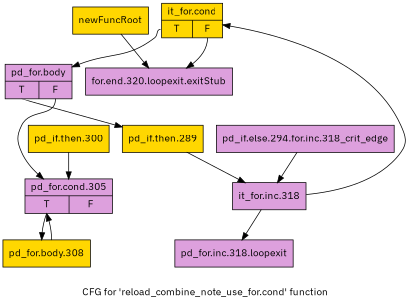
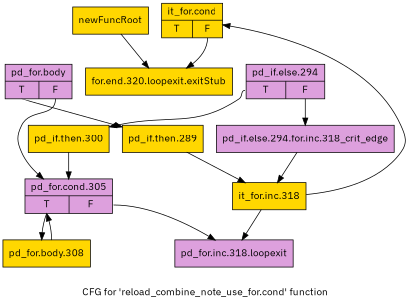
(123, 53) -> none
(159, 82) -> (159, 82)
none -> (285, 82)
(269, 196) -> (269, 196)
none -> (163, 215)
